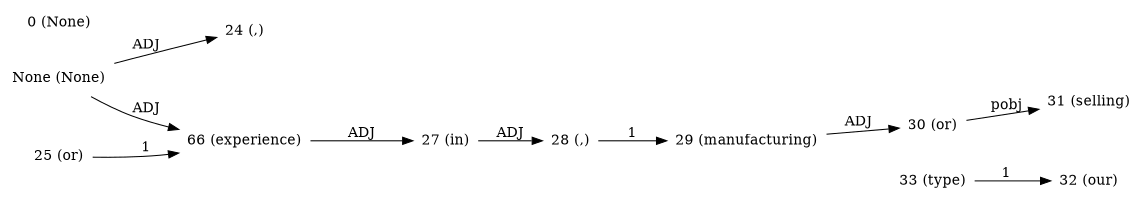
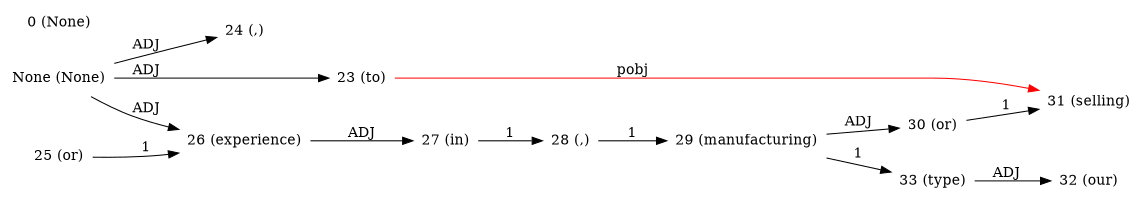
none -> (362, 78)
(1007, 105) -> (1007, 105)
(510, 133) -> (510, 133)
(245, 141) -> (245, 141)
none -> (854, 164)
(1007, 173) -> (1007, 173)
